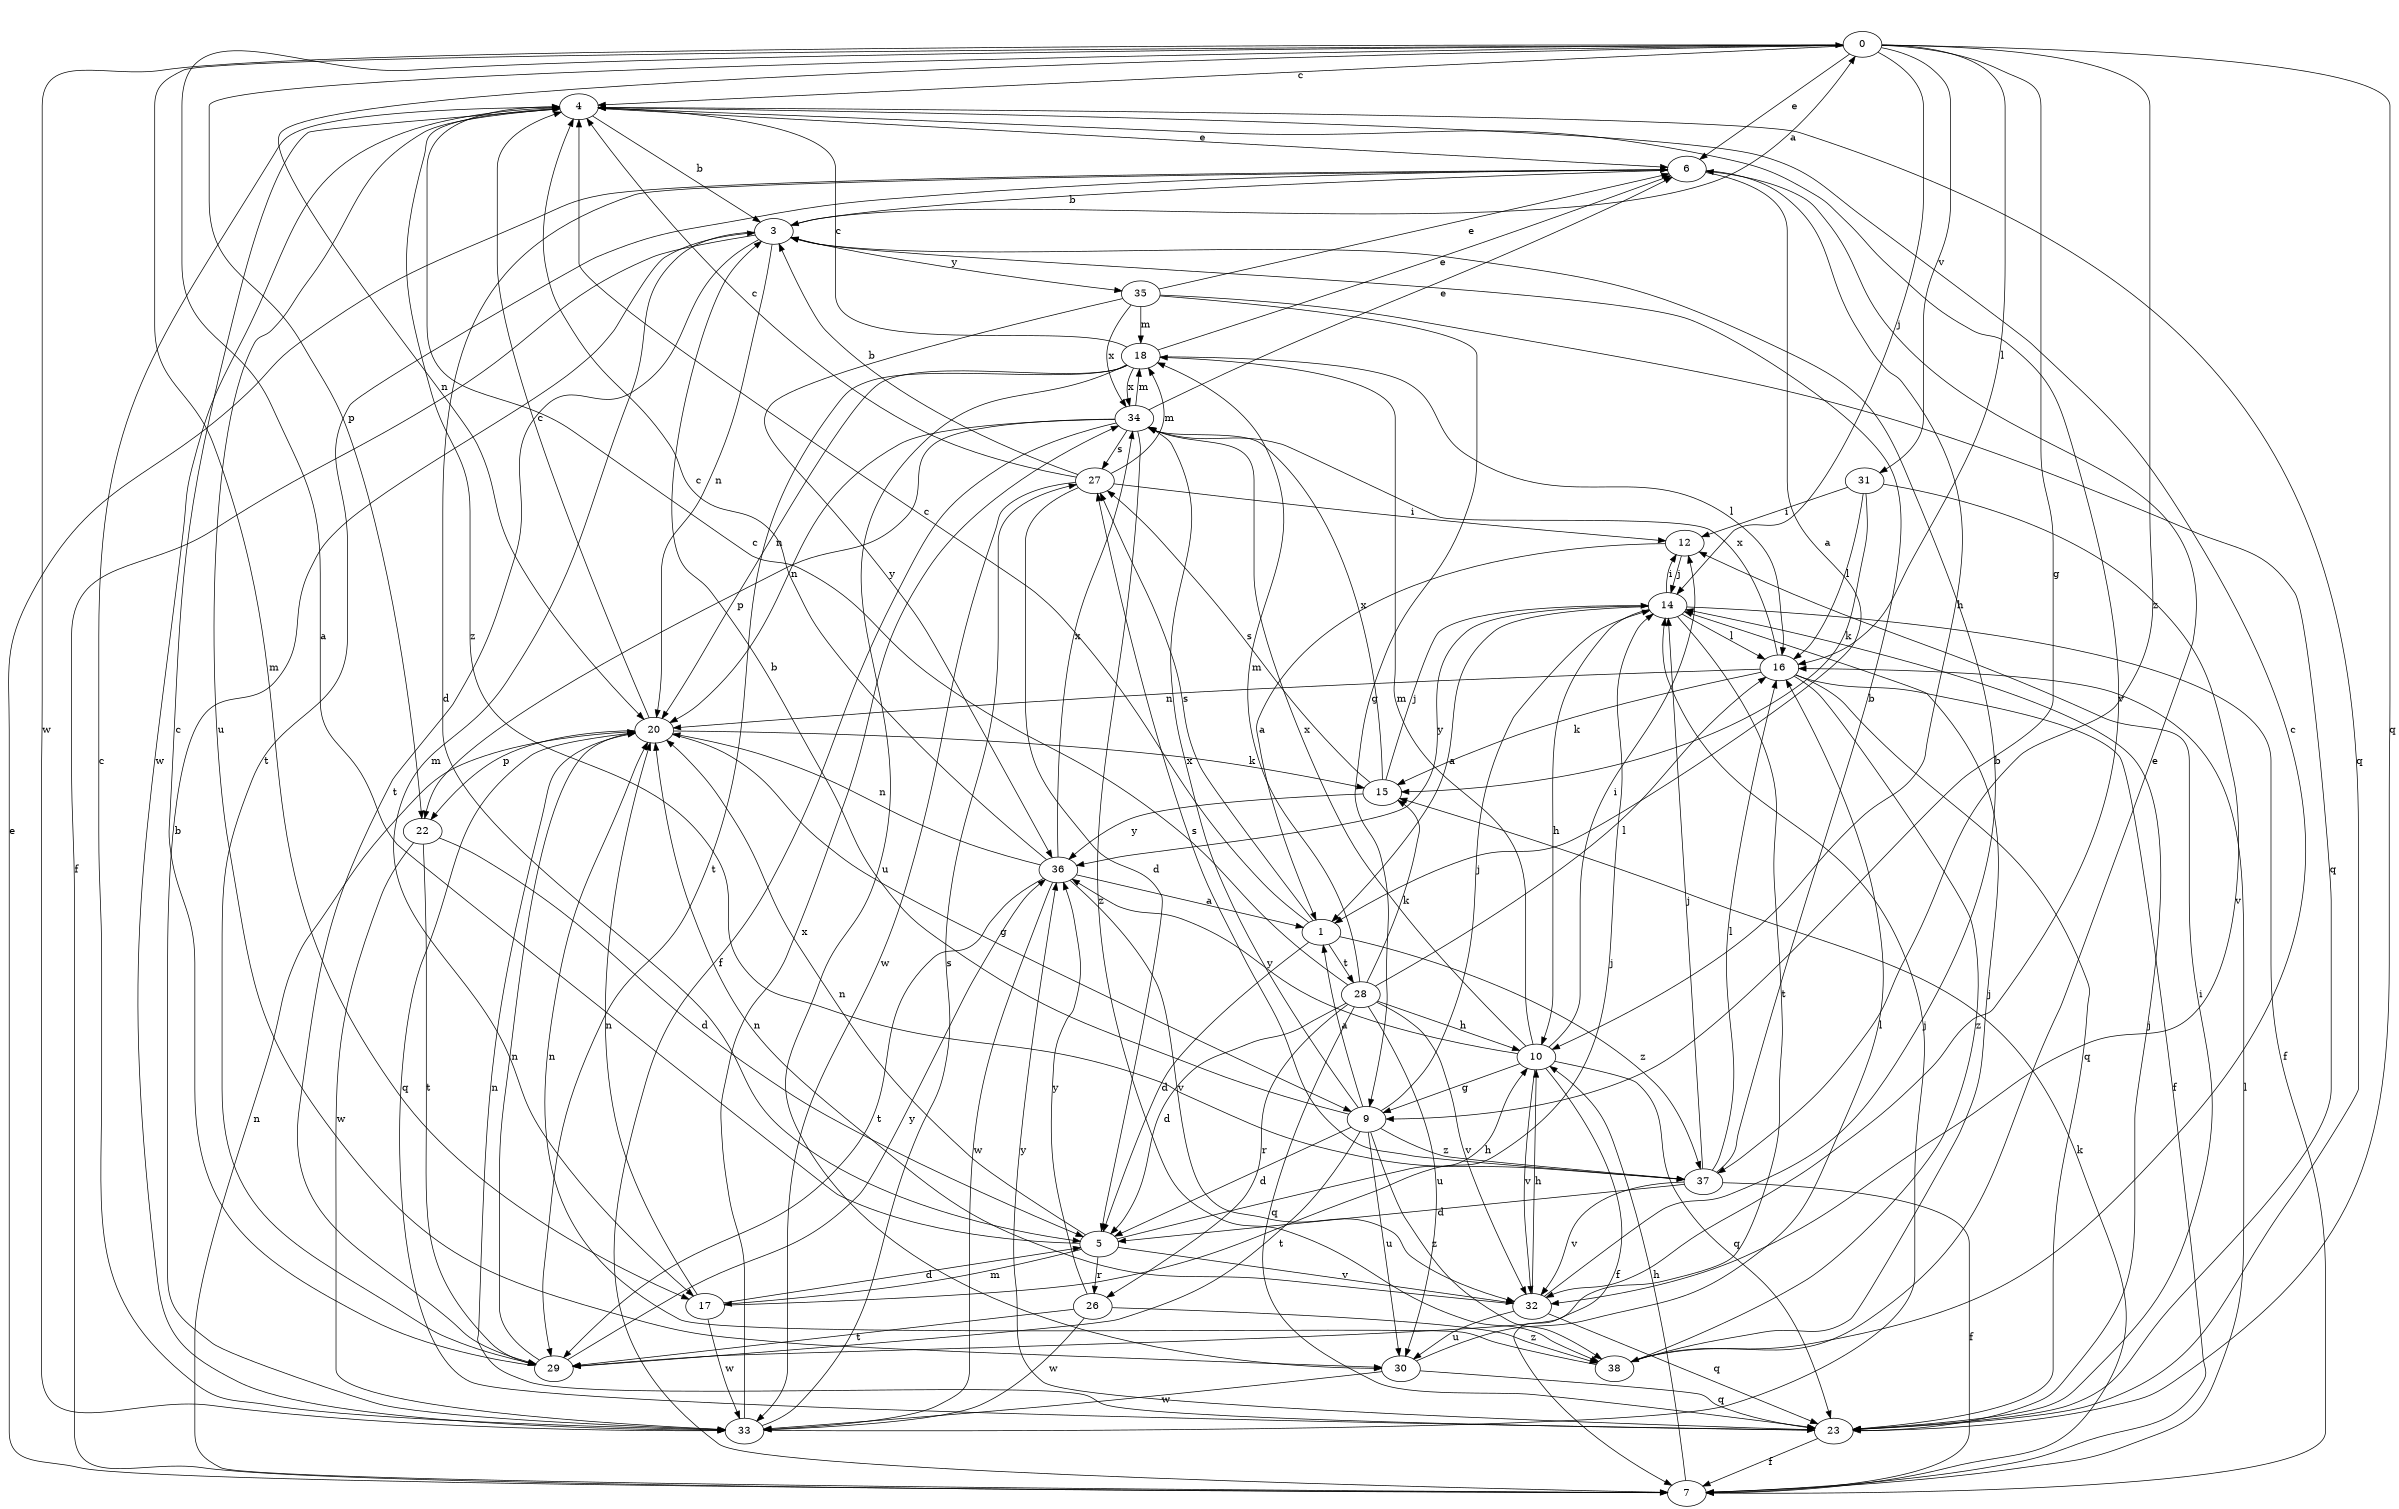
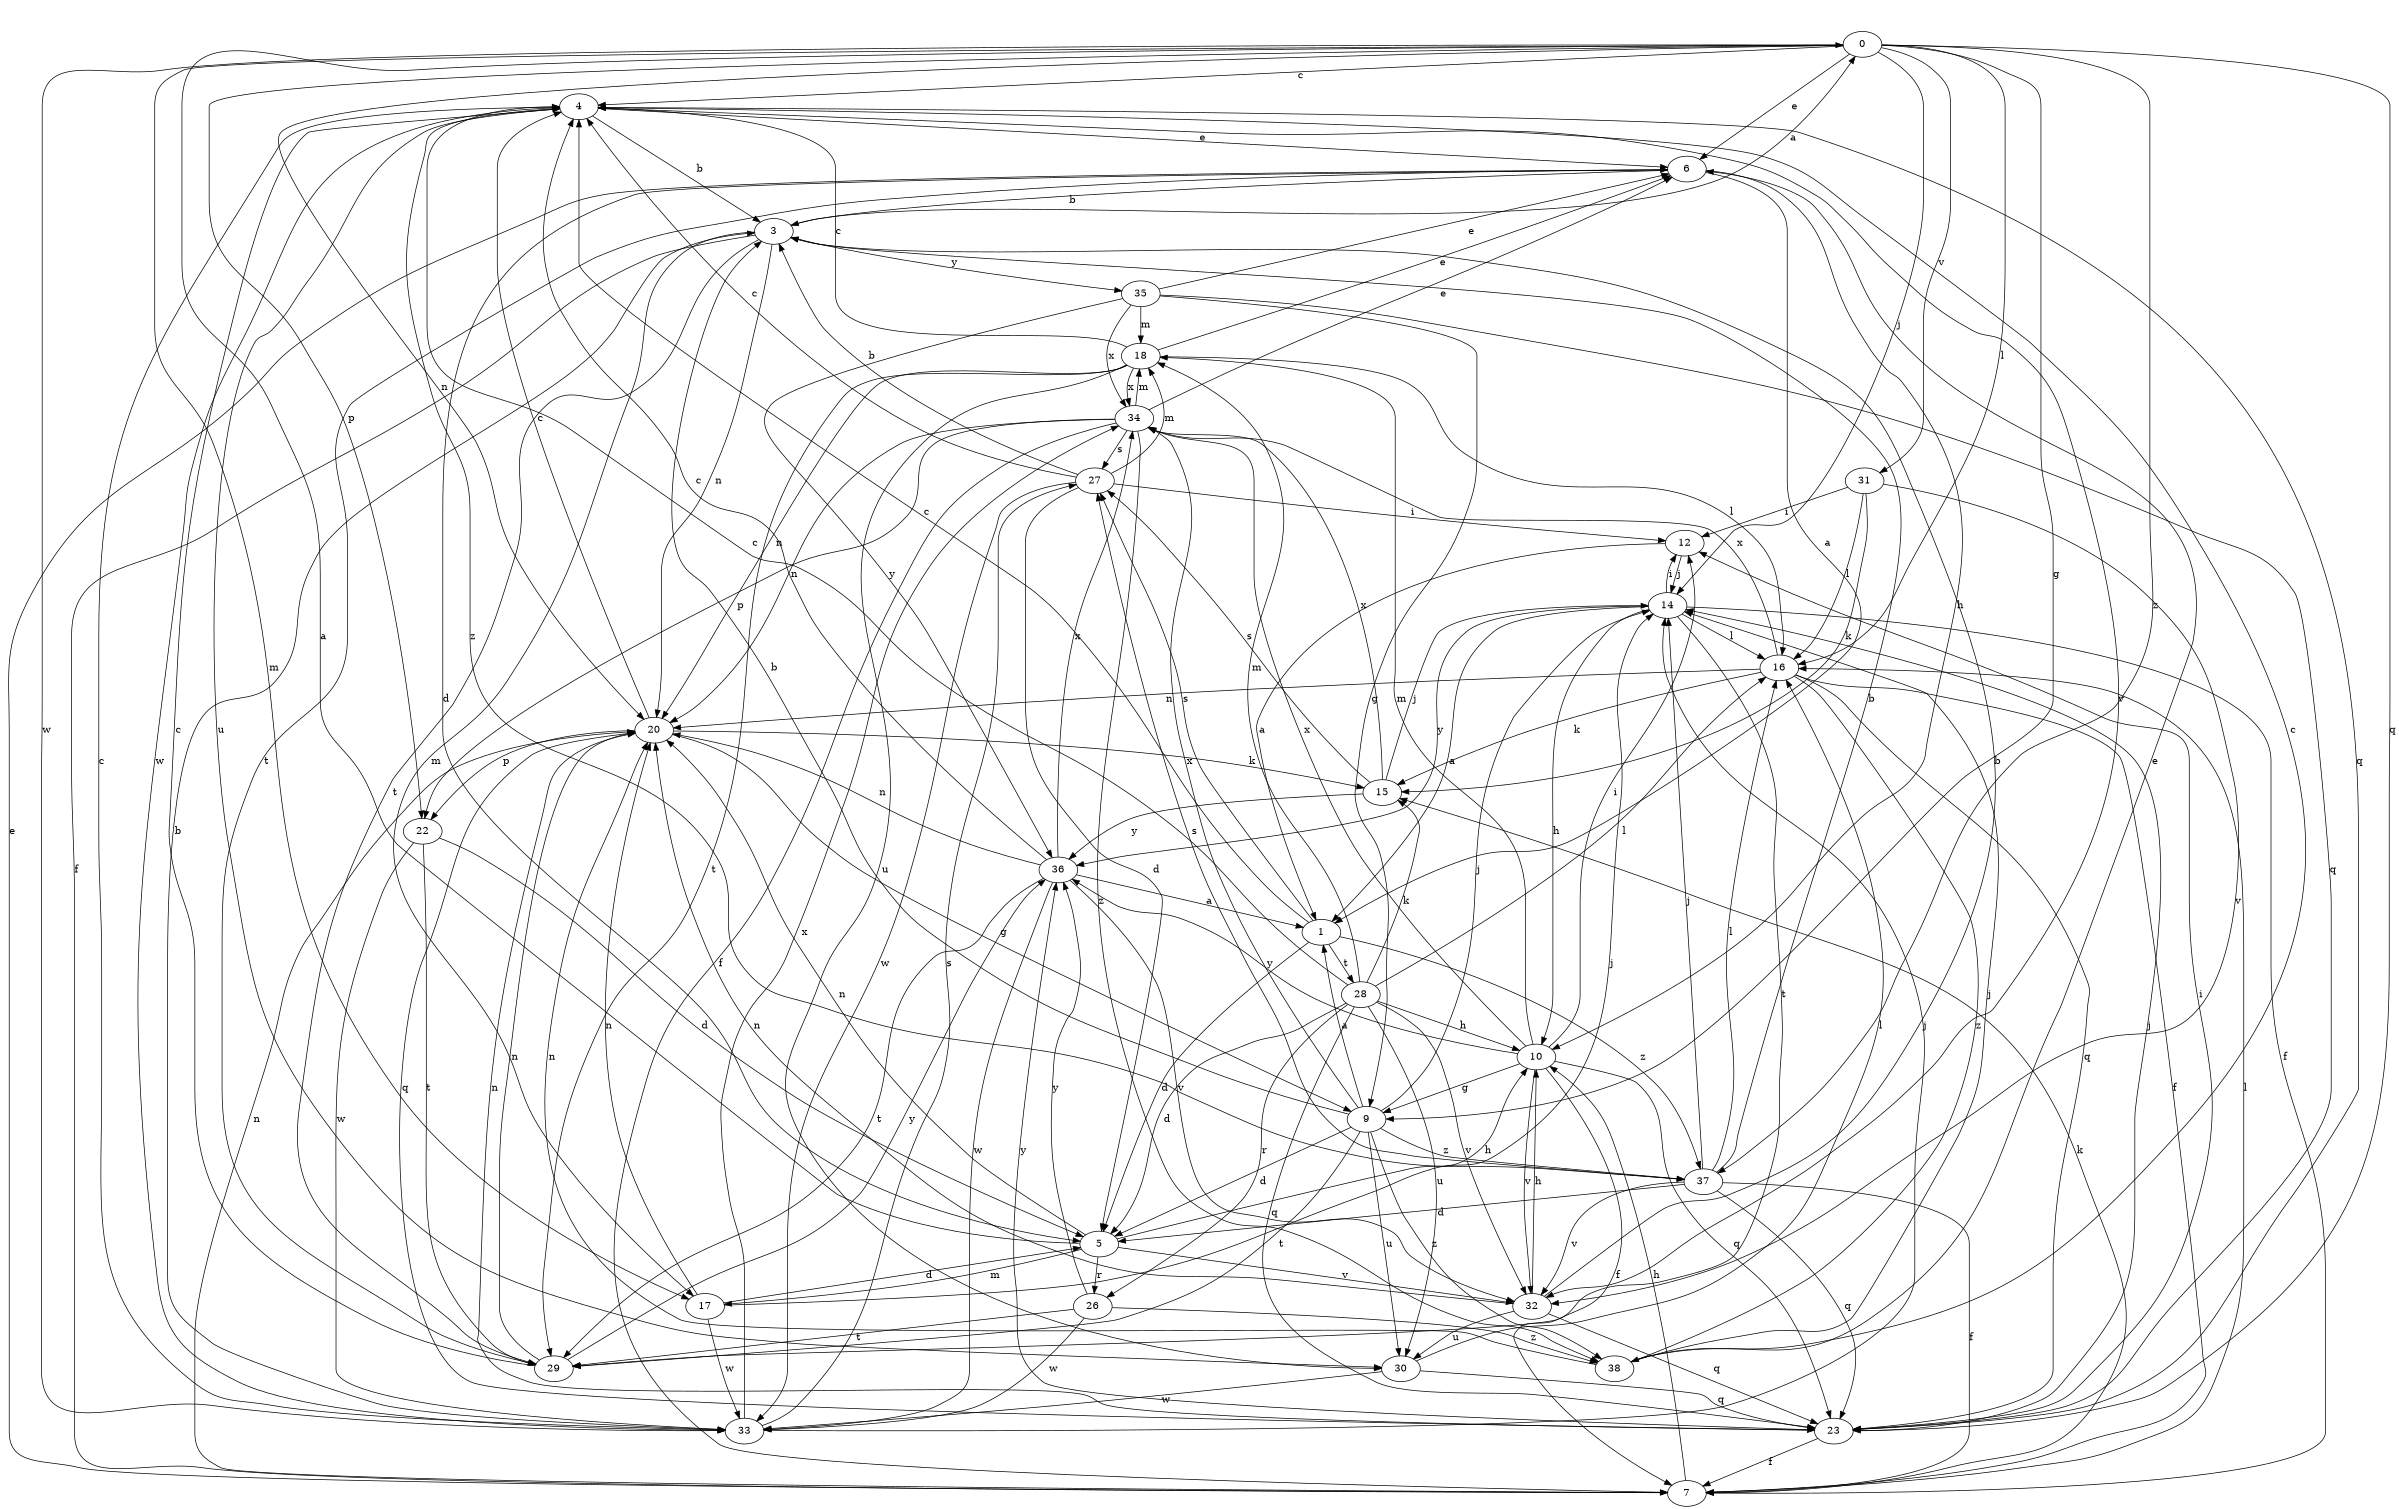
none -> (1822, 1283)
